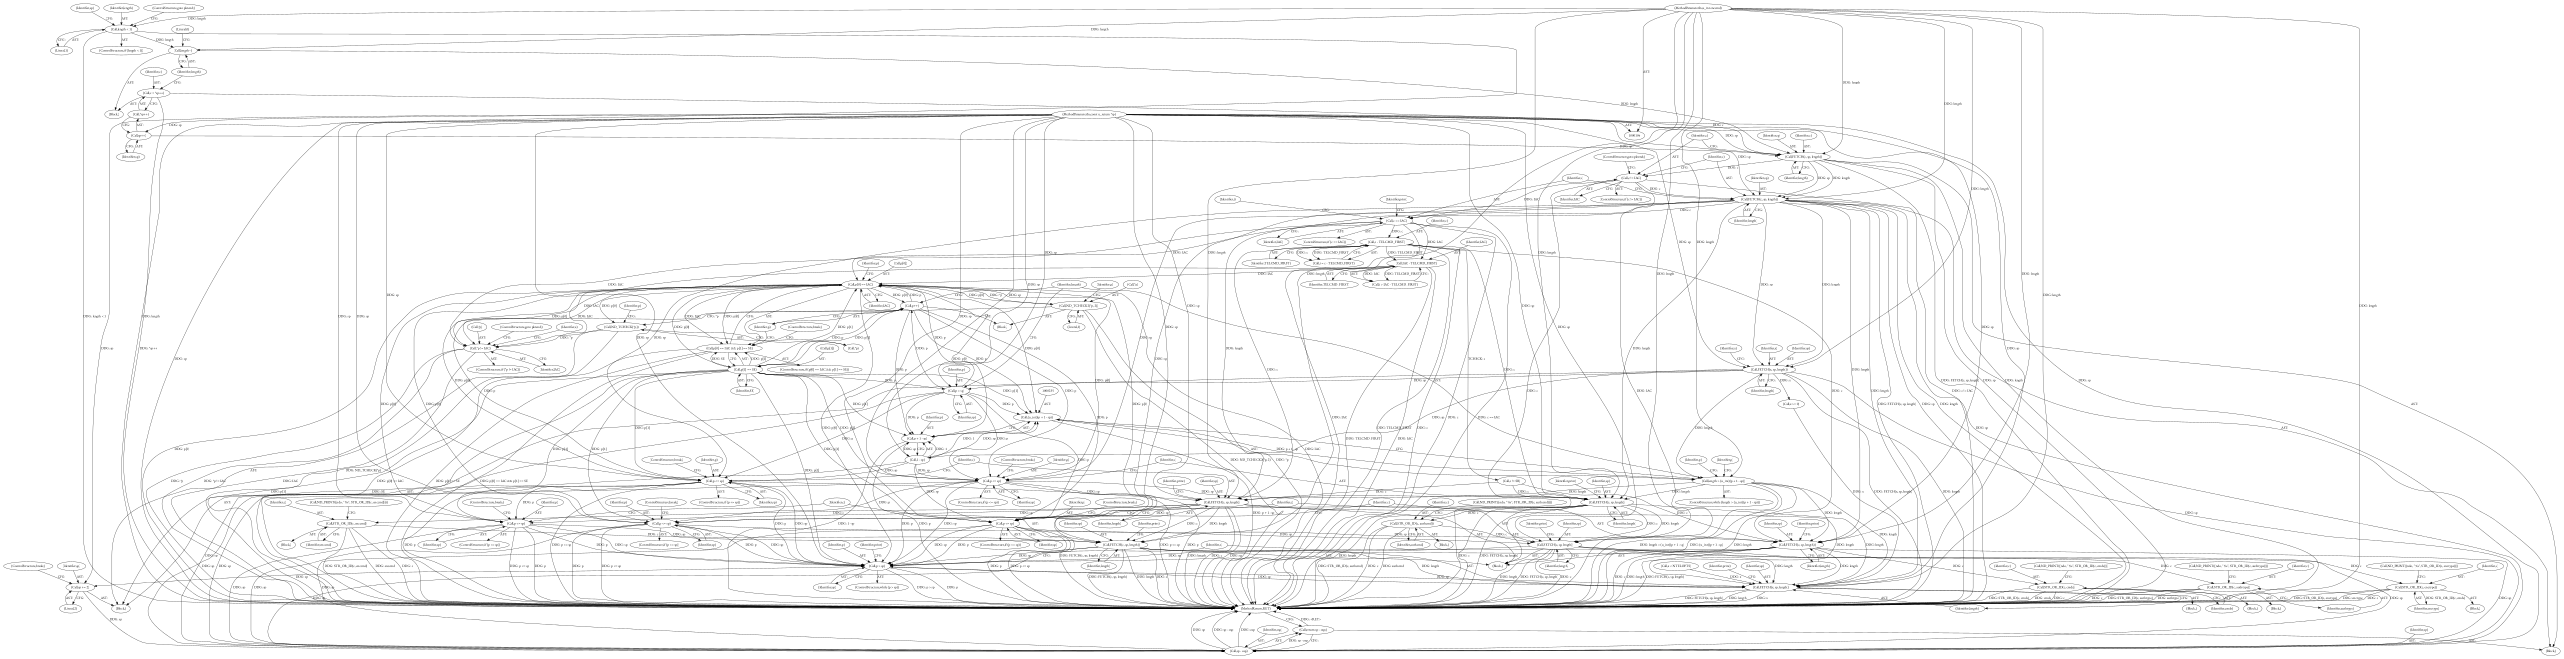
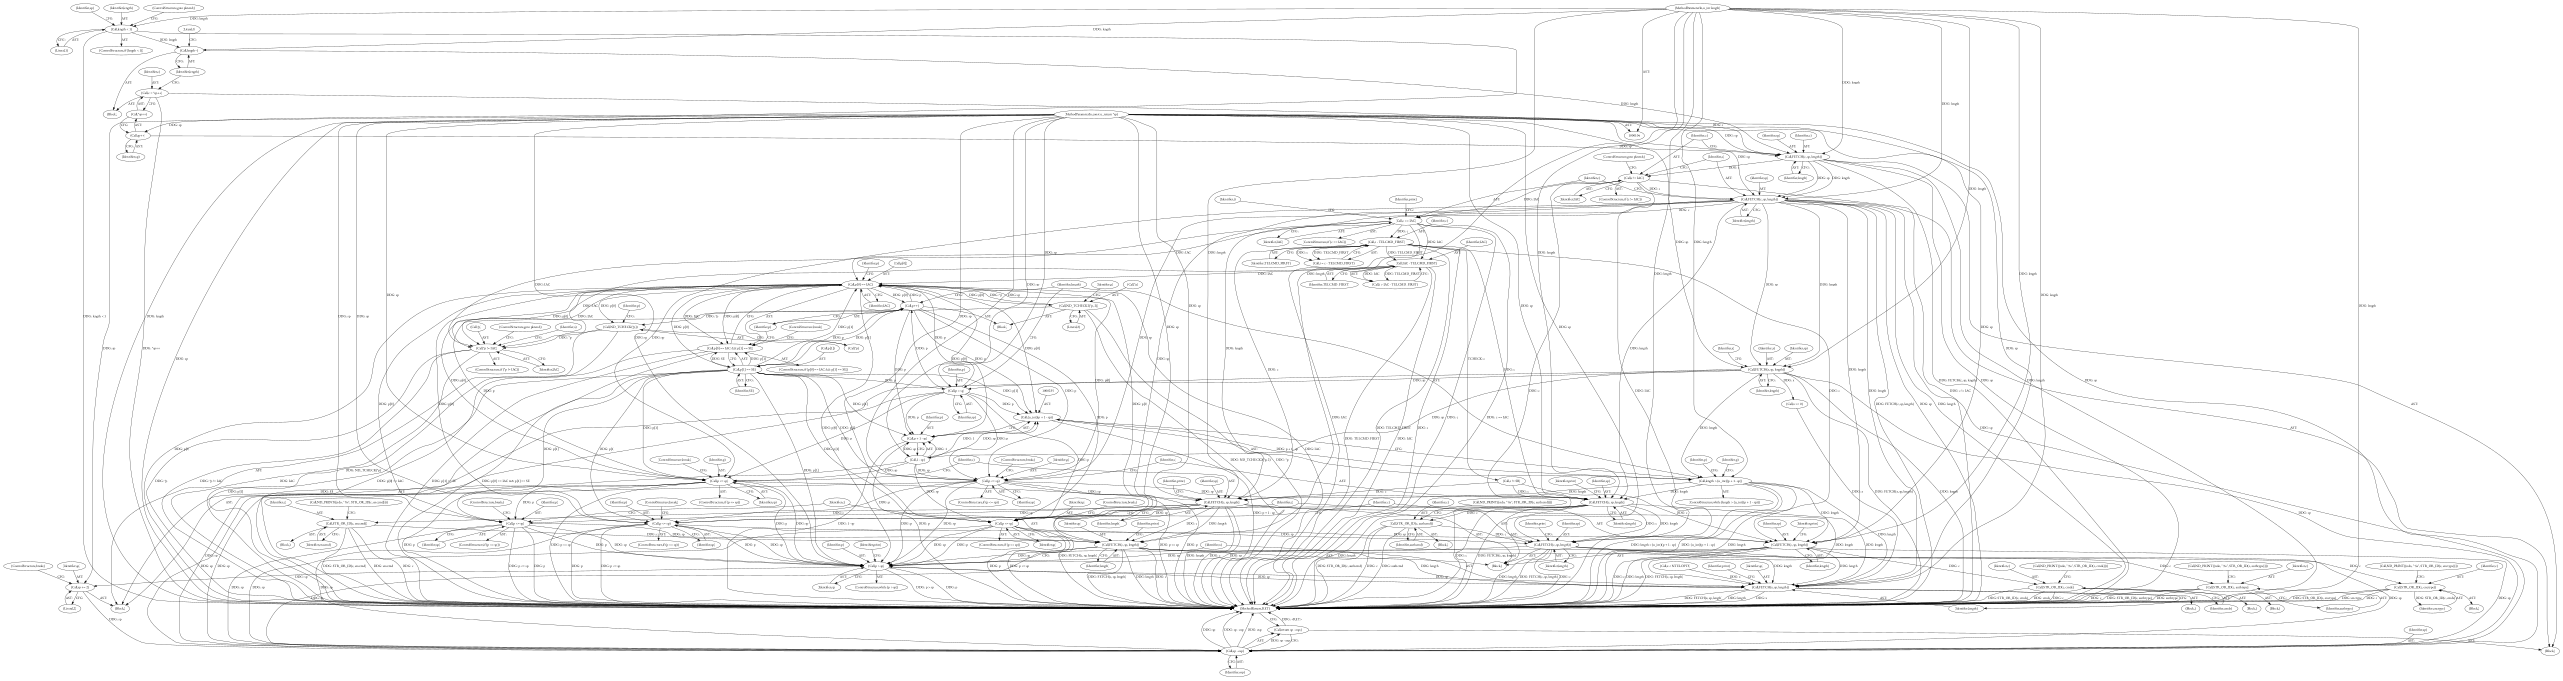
(1698, 8) -> (1698, 8)
(713, 316) -> (712, 316)
none -> (1228, 661)
